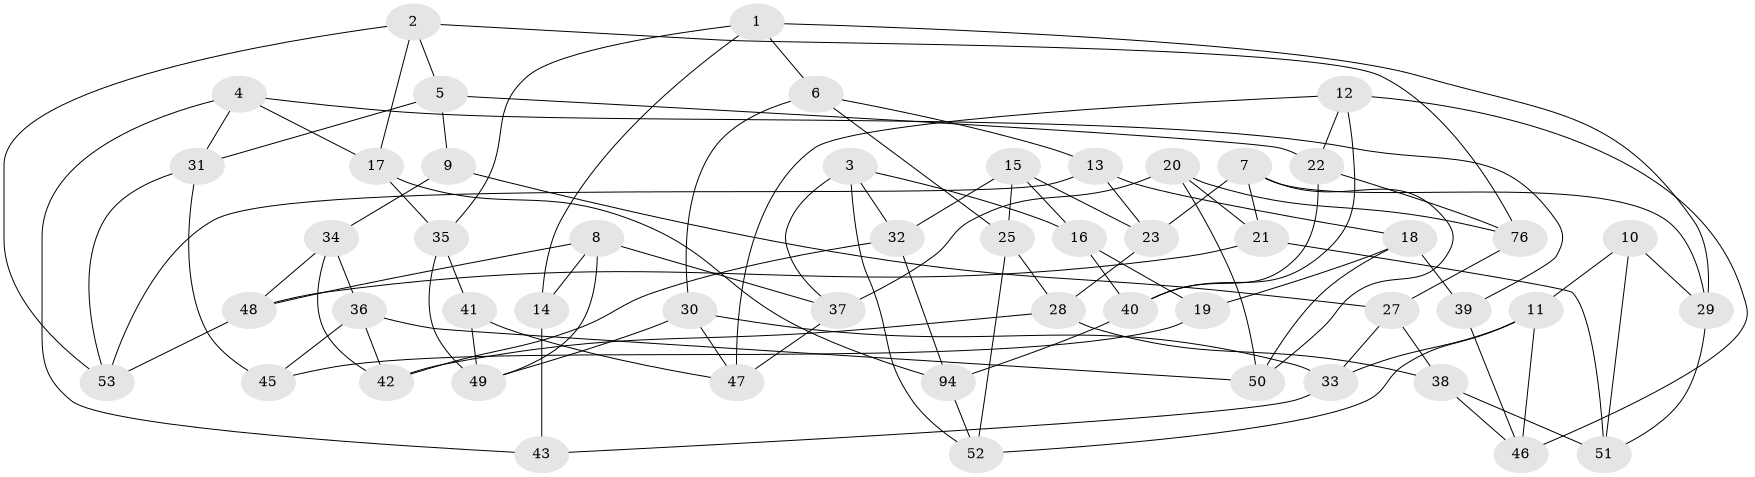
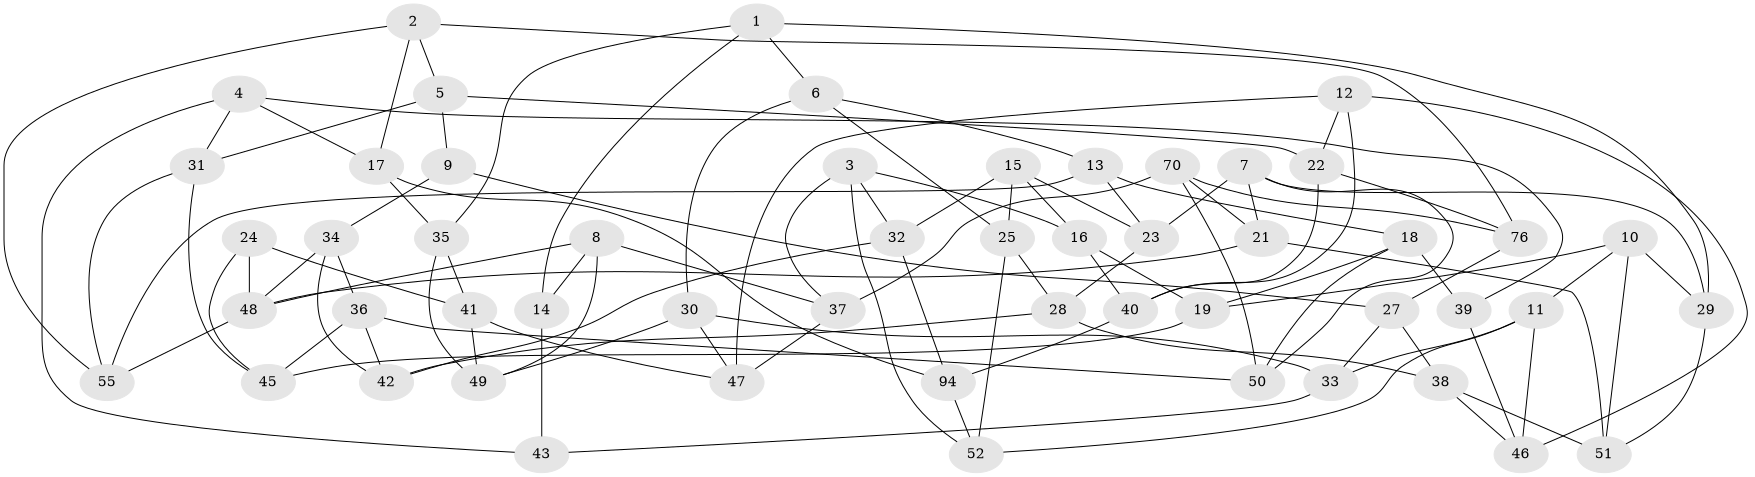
(1173, 166) -> (1173, 166)
none -> (249, 238)
none -> (1493, 268)
(107, 383) -> (107, 383)
